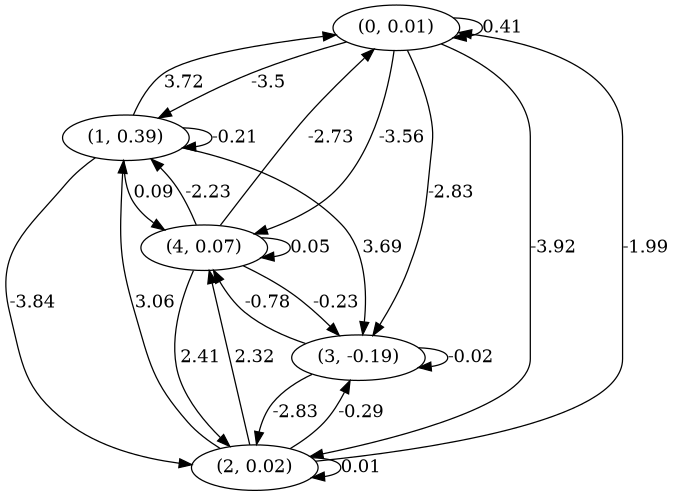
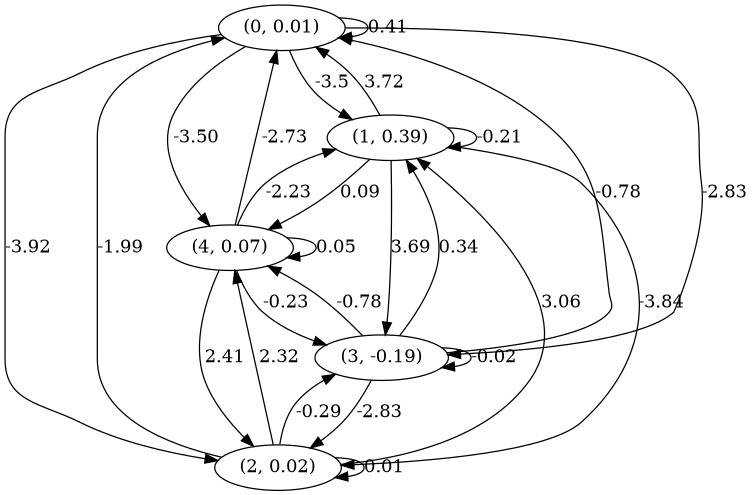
(402, 138) -> (197, 138)
none -> (587, 176)
none -> (439, 256)
